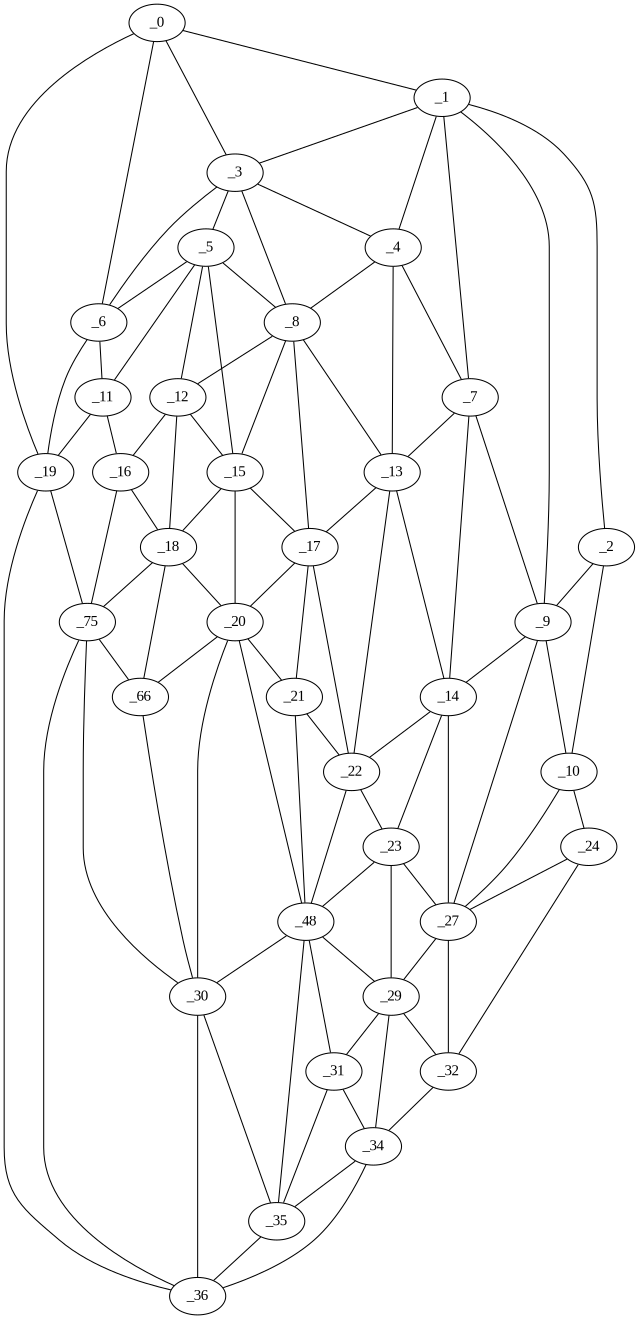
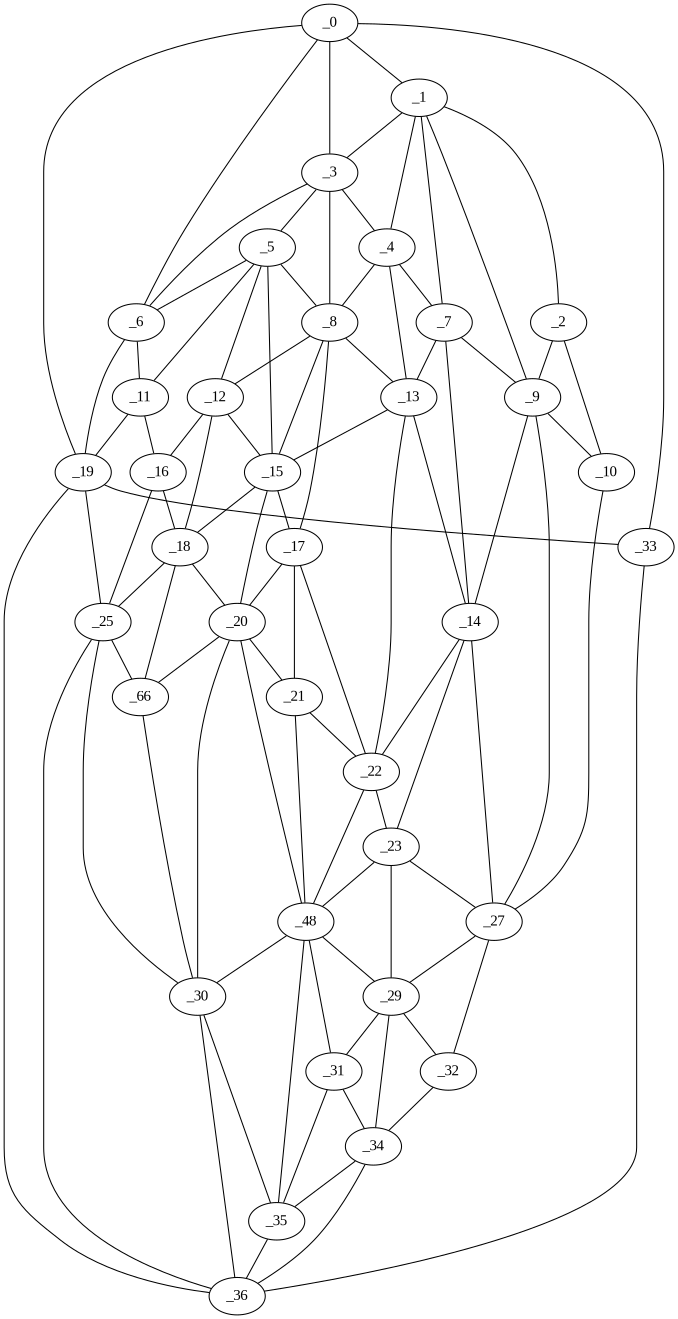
(351, 510) -> (341, 435)
none -> (646, 547)
(87, 622) -> (103, 622)
(589, 847) -> none
